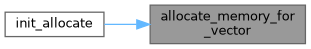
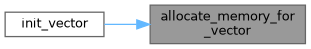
(55, 24) -> (55, 24)
